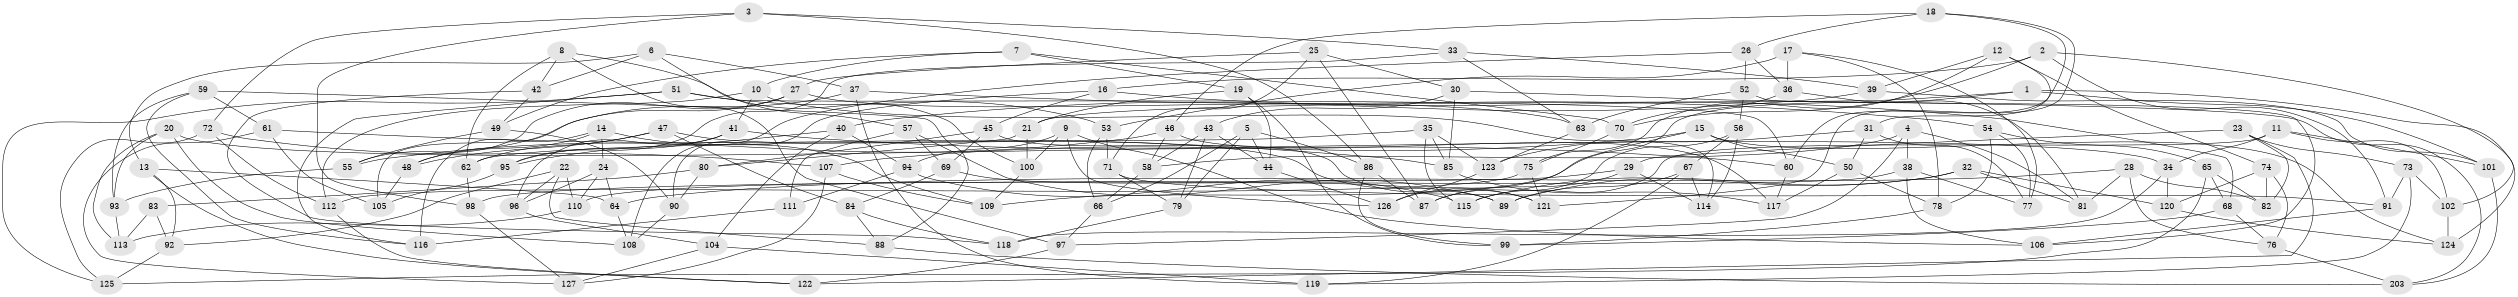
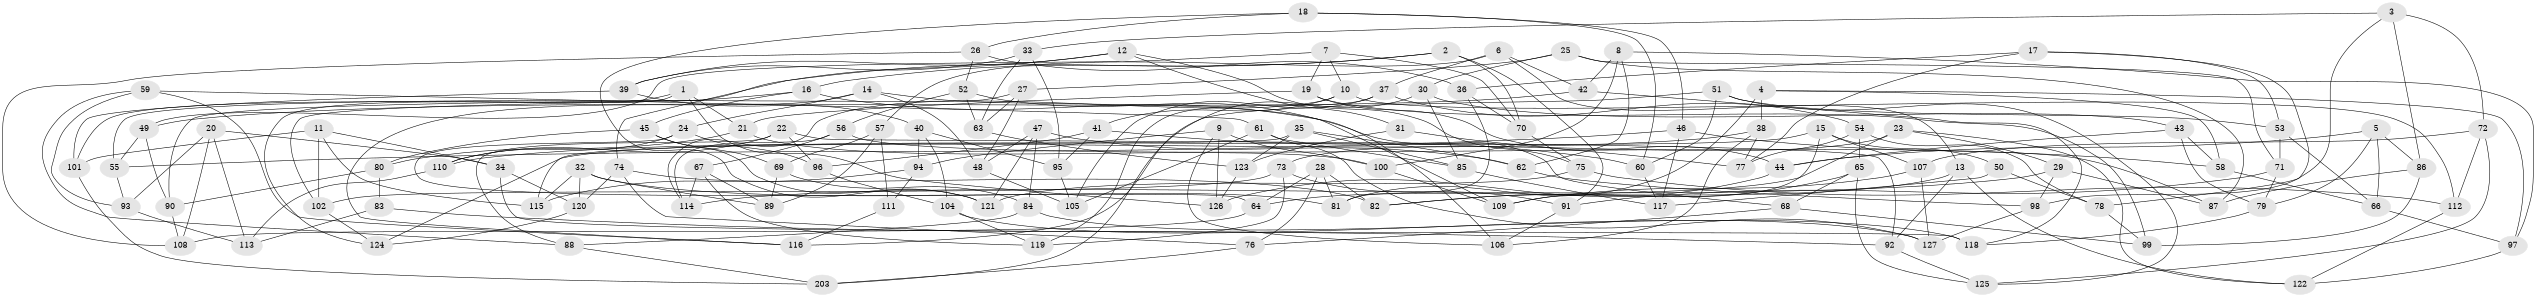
(1857, 152) -> none
